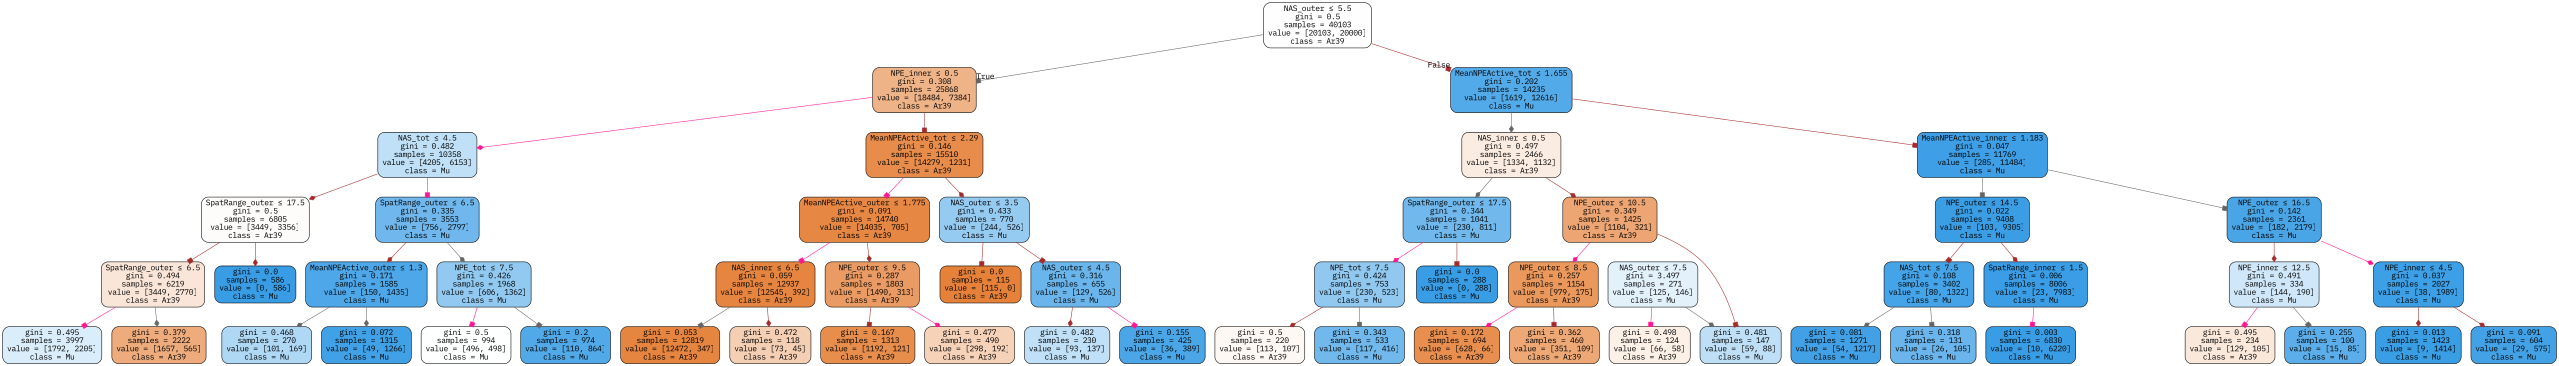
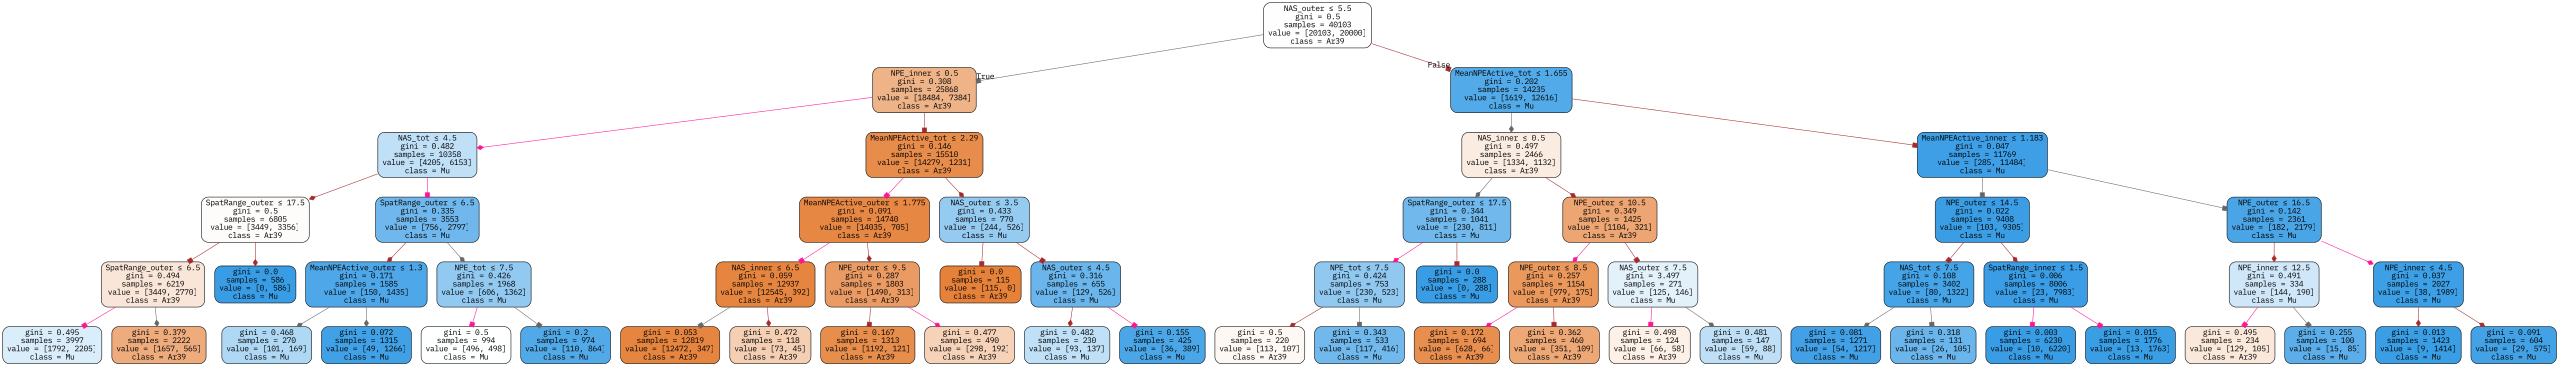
(1707, 267) -> (1630, 250)
(2031, 341) -> (2031, 341)
none -> (2130, 345)
